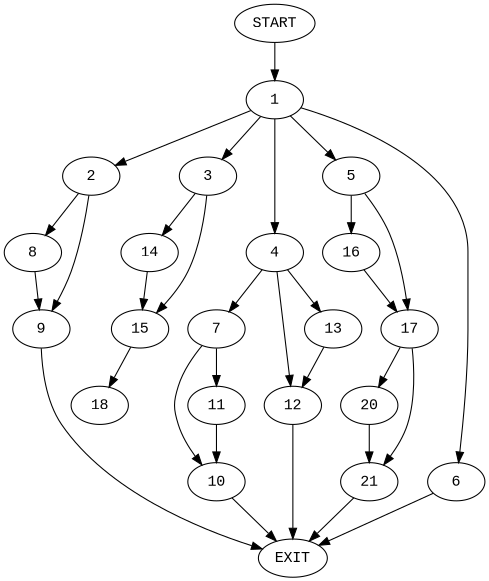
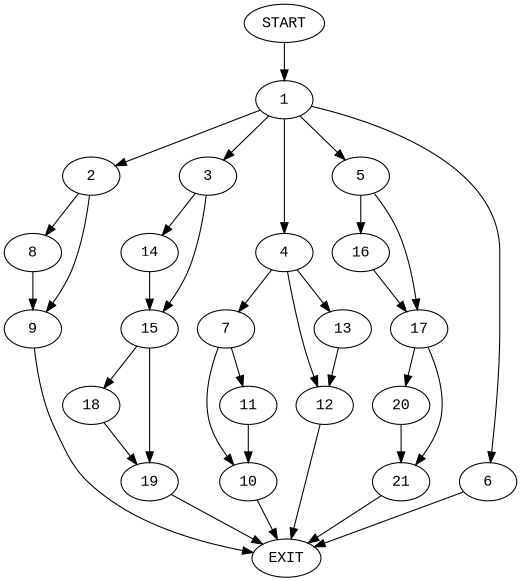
none -> (150, 482)
